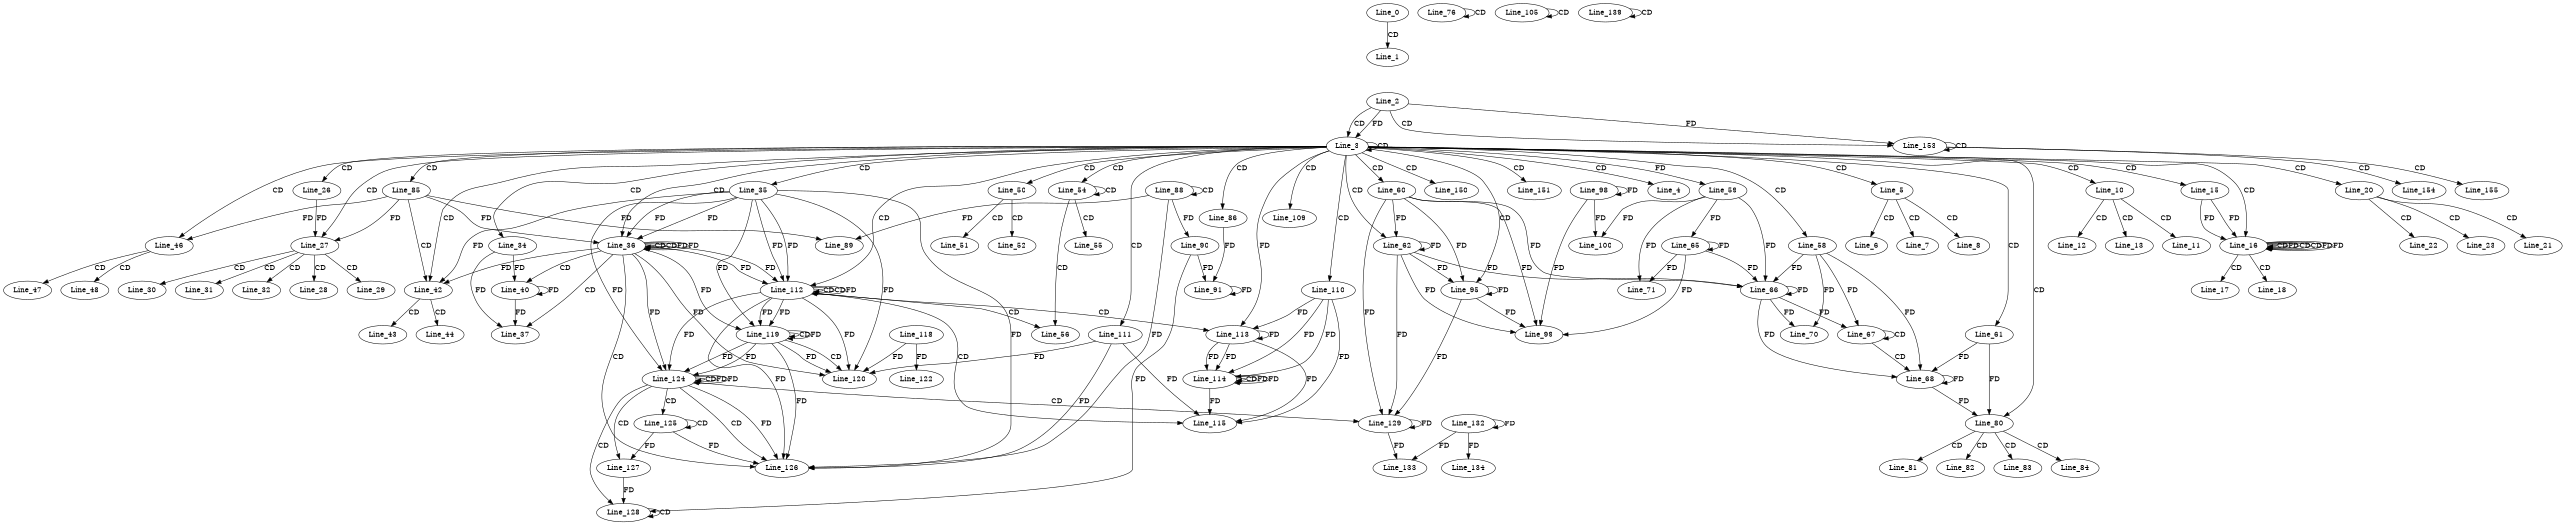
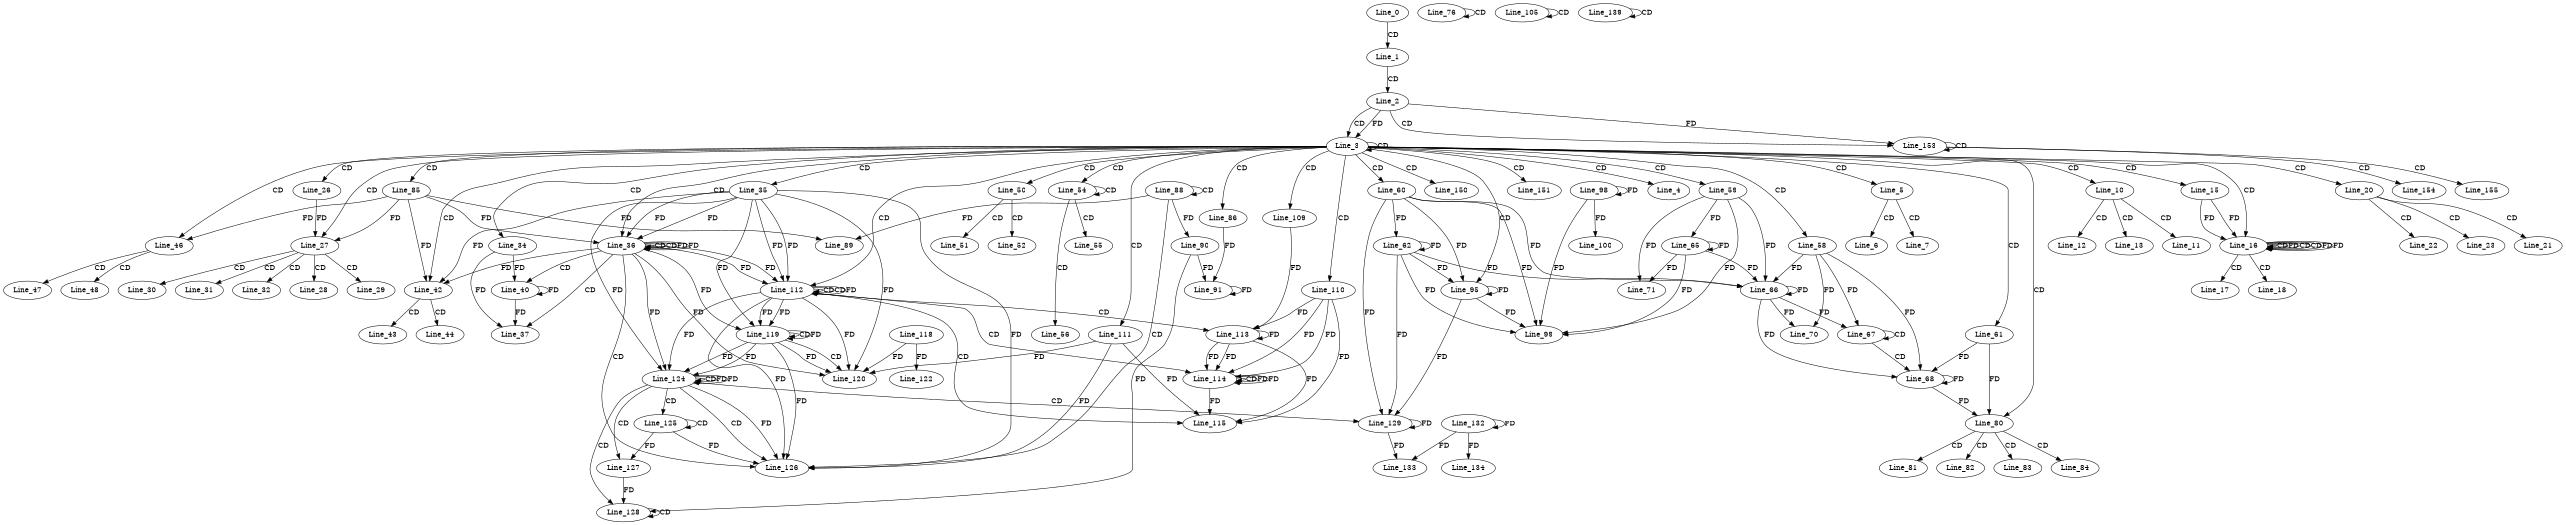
none -> (1388, 77)
(1661, 168) -> (1661, 168)
(1352, 200) -> none
(1649, 201) -> (1689, 304)
(1258, 221) -> (1288, 282)
(426, 246) -> (426, 246)
(1969, 246) -> none
(981, 309) -> (990, 344)
(1157, 335) -> (1157, 335)
